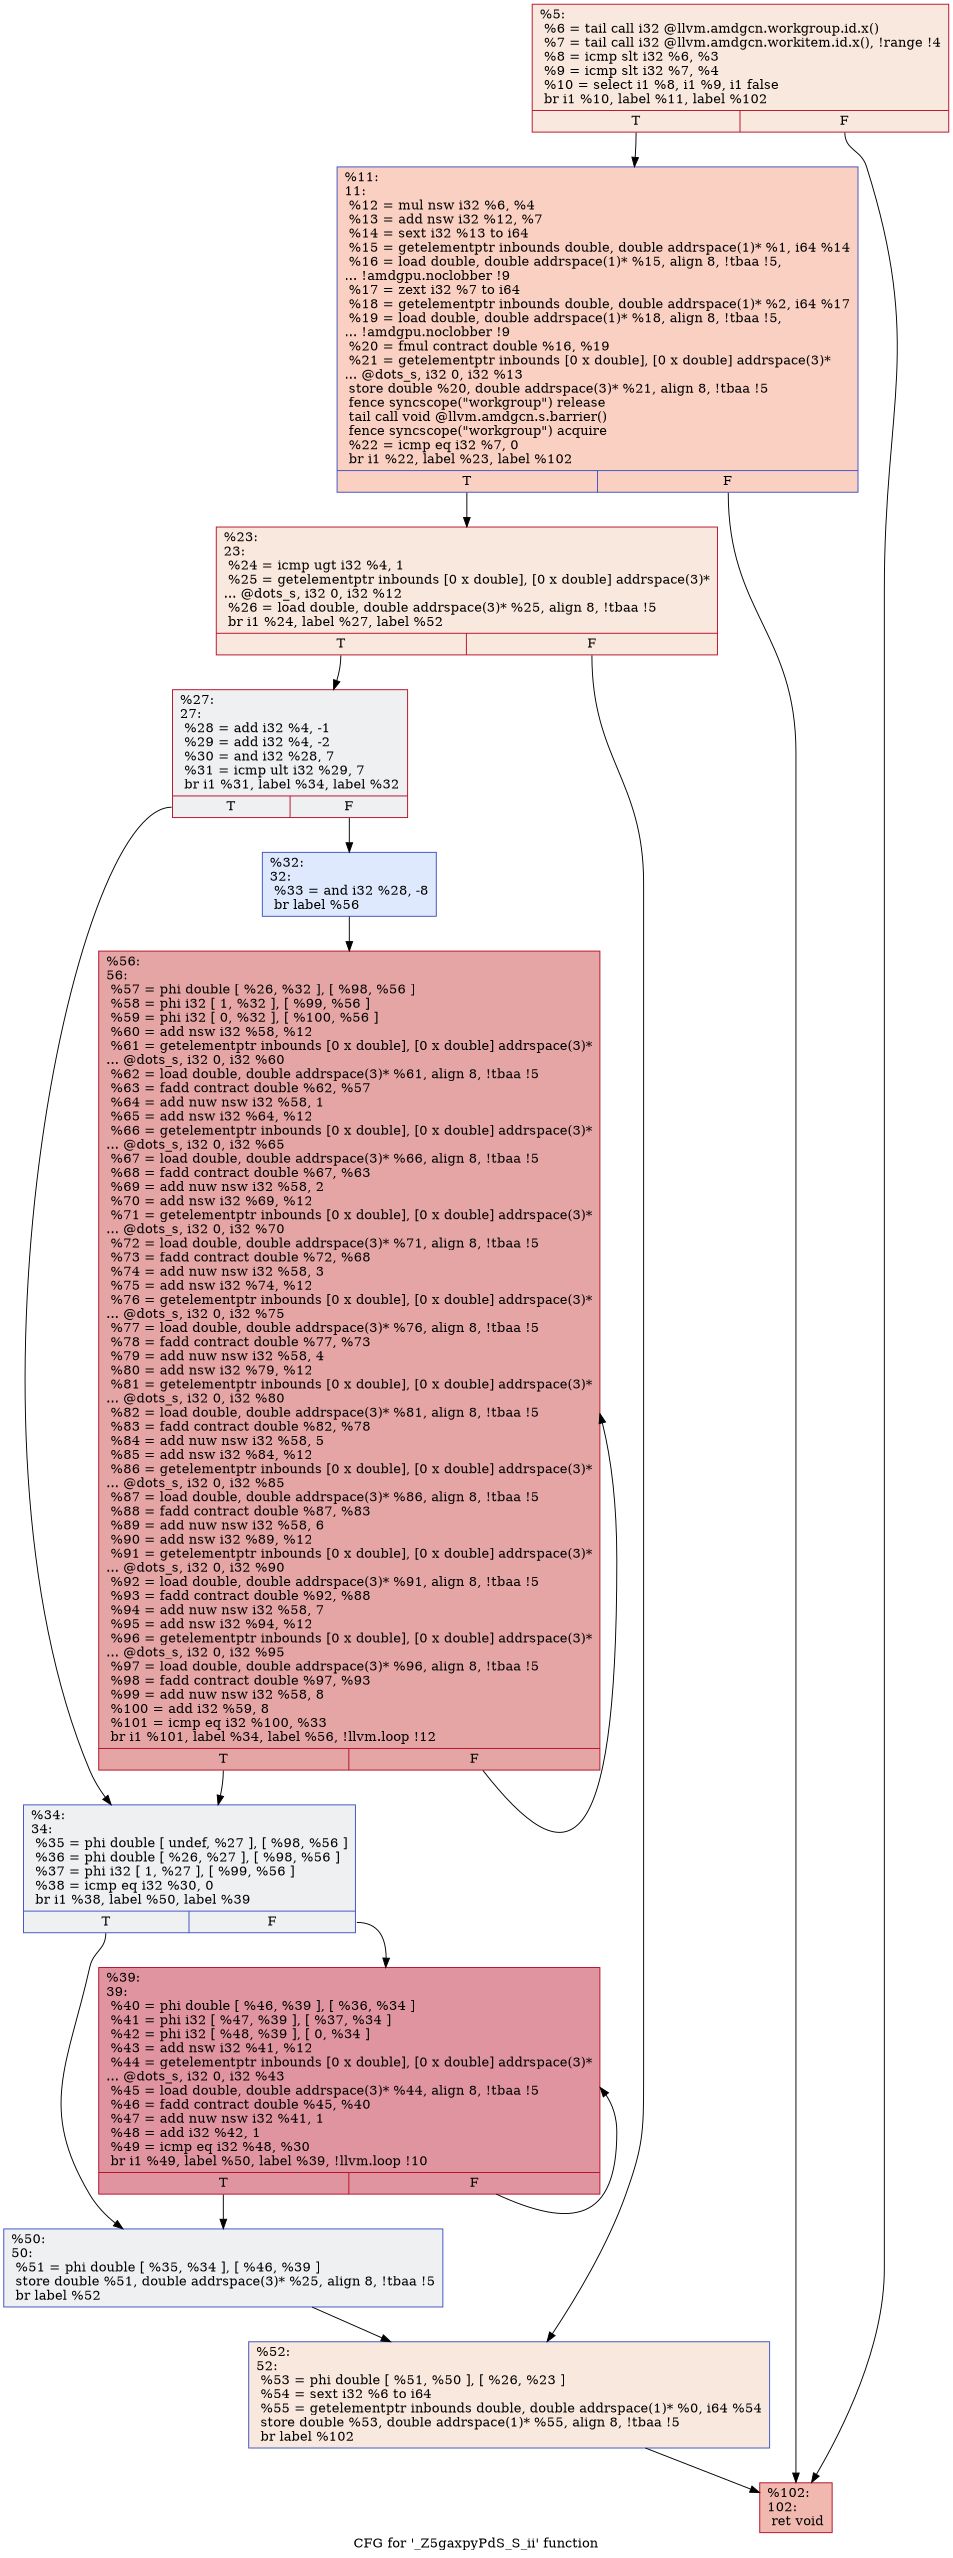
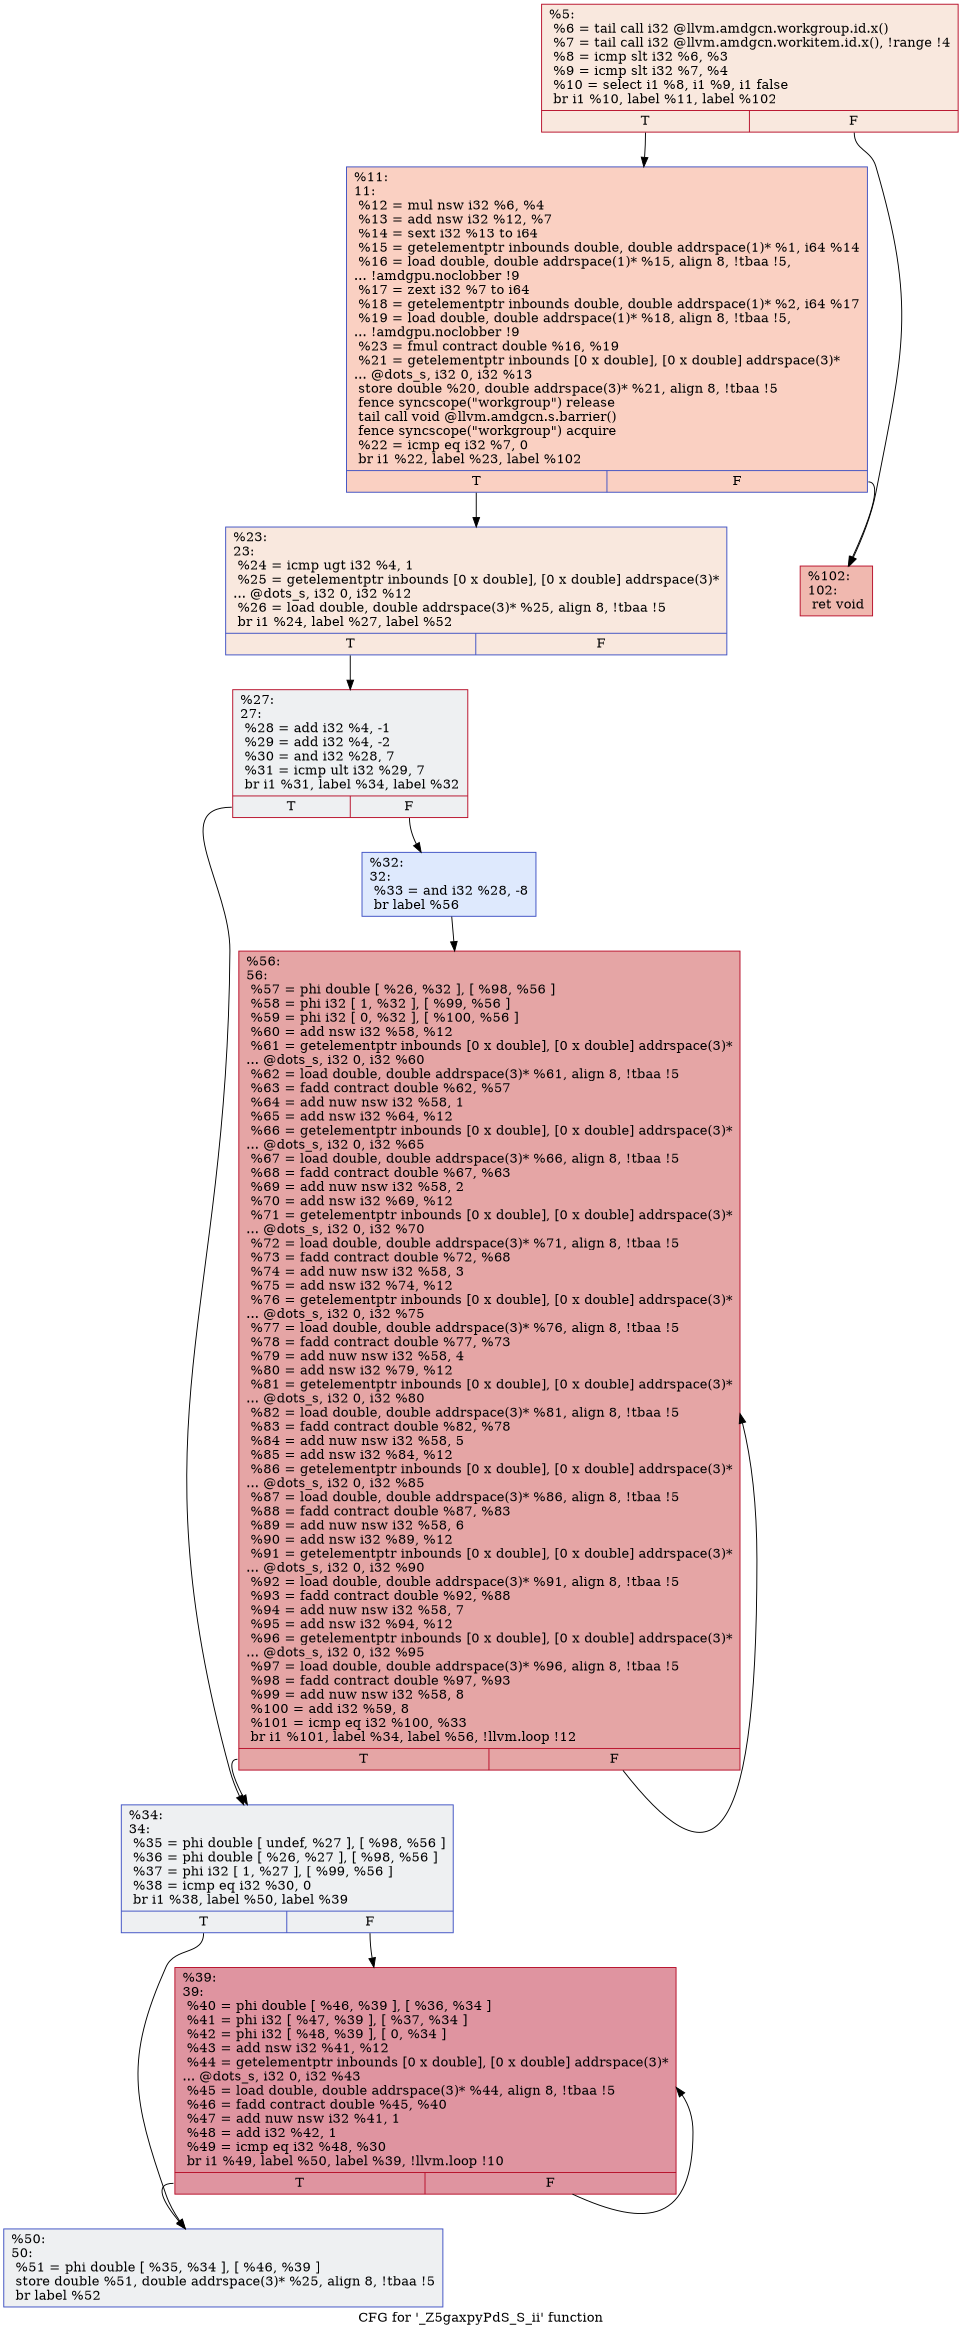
(478, 346) -> (487, 346)
(467, 591) -> (476, 591)
(509, 2395) -> none
